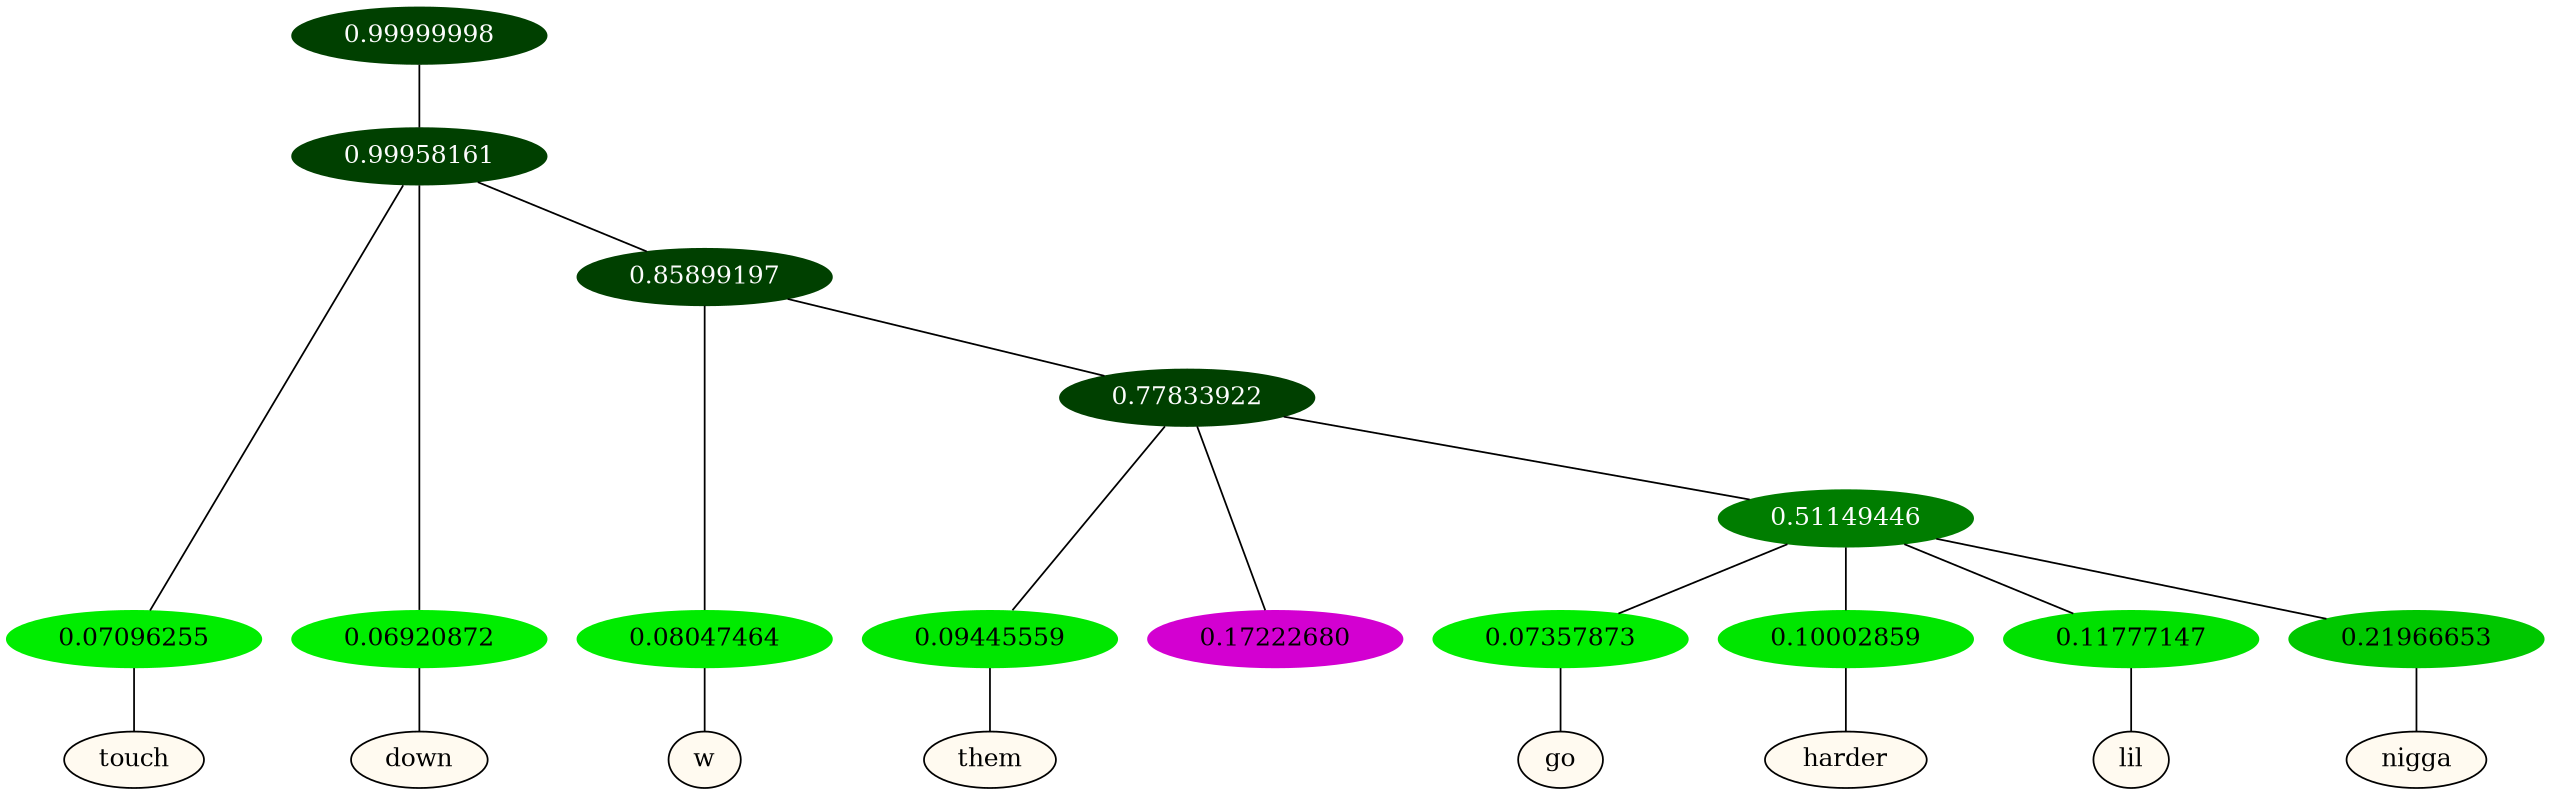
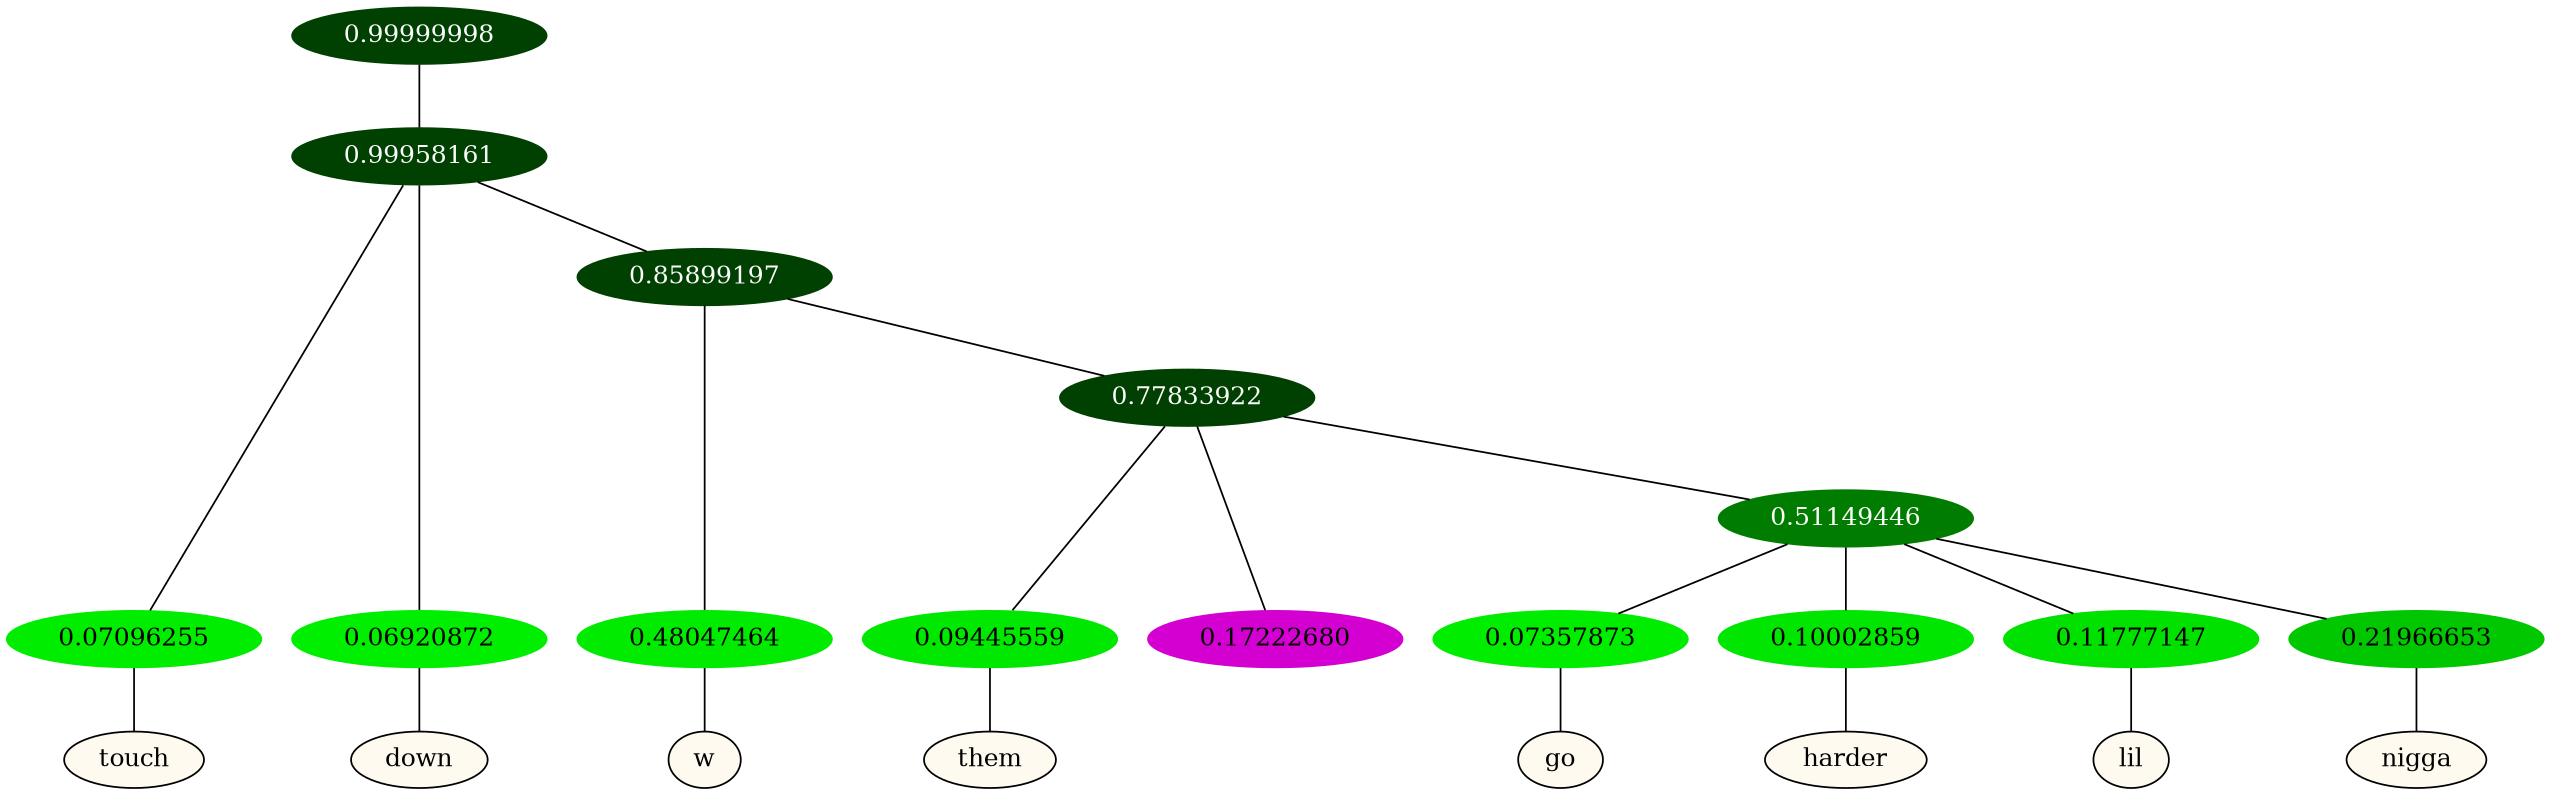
(705, 639) -> (705, 639)
